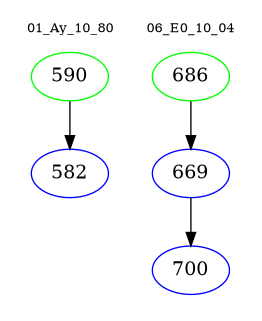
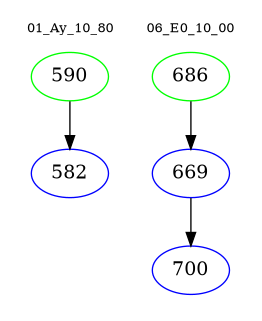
(191, 29) -> (191, 29)
